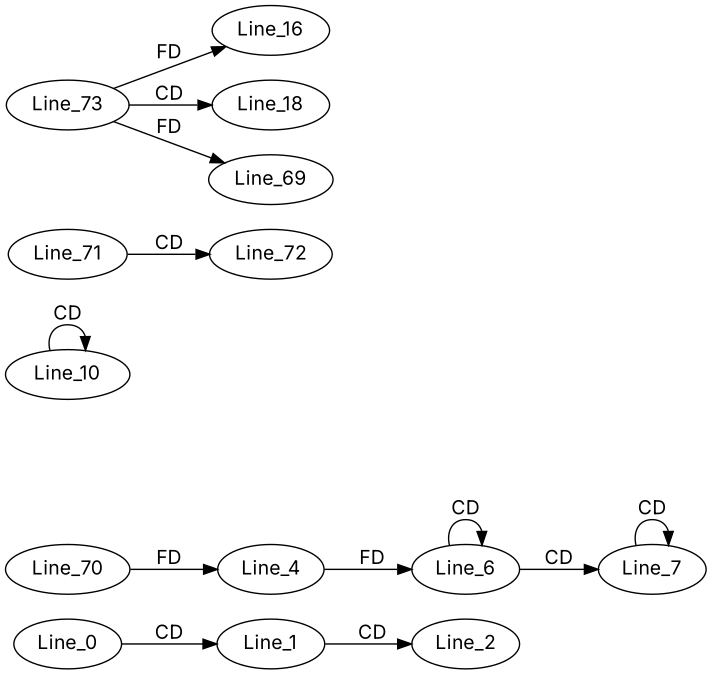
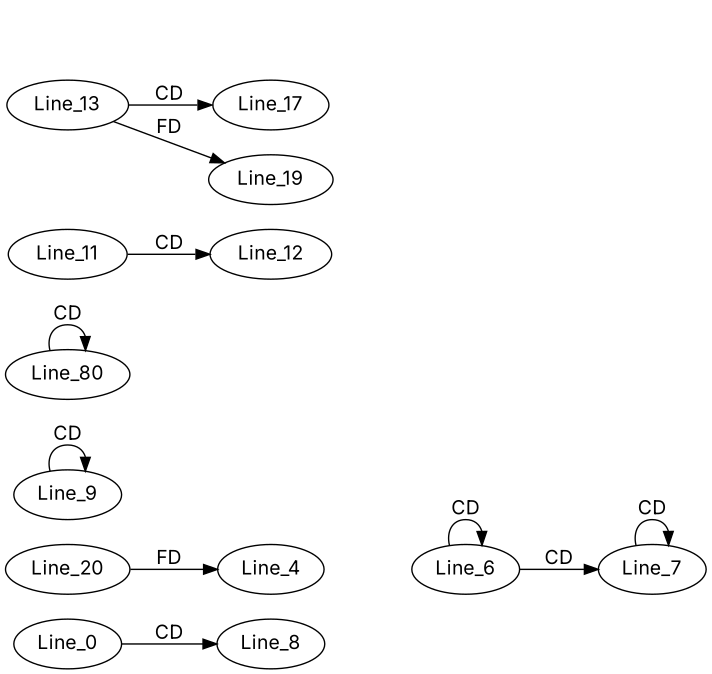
(271, 30) -> none
(68, 105) -> (68, 105)
(271, 105) -> (271, 105)
(271, 180) -> (271, 180)
(68, 254) -> (68, 254)
(271, 254) -> (271, 254)
(68, 375) -> (68, 375)
none -> (68, 495)
(68, 569) -> (68, 569)
(361, 569) -> none
(271, 644) -> (271, 644)
(466, 644) -> none
